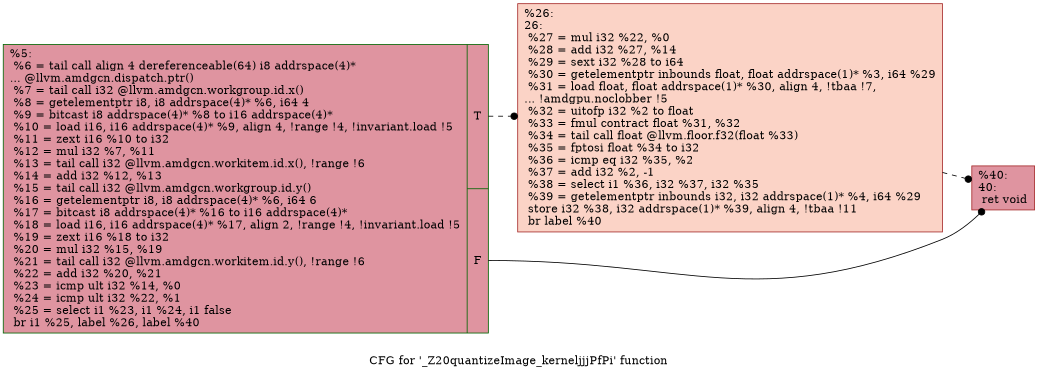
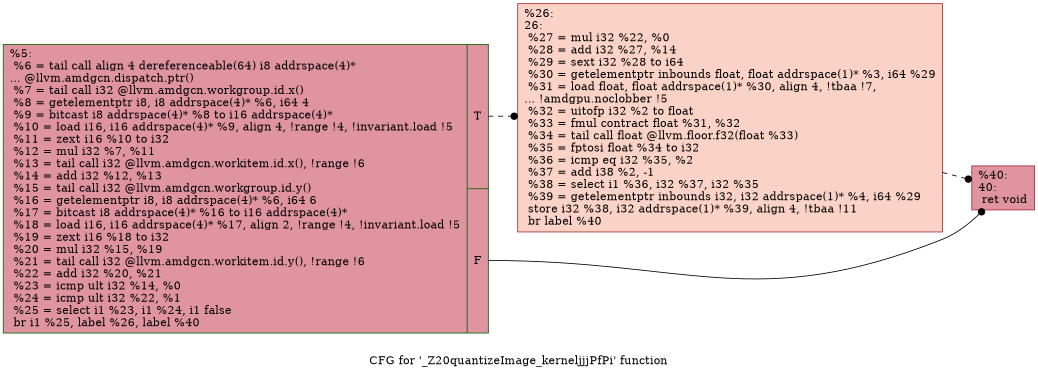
(589, 172) -> (589, 172)
